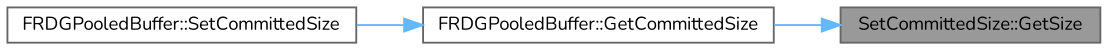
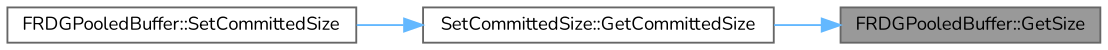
(598, 25) -> (598, 25)
(970, 25) -> (970, 25)
